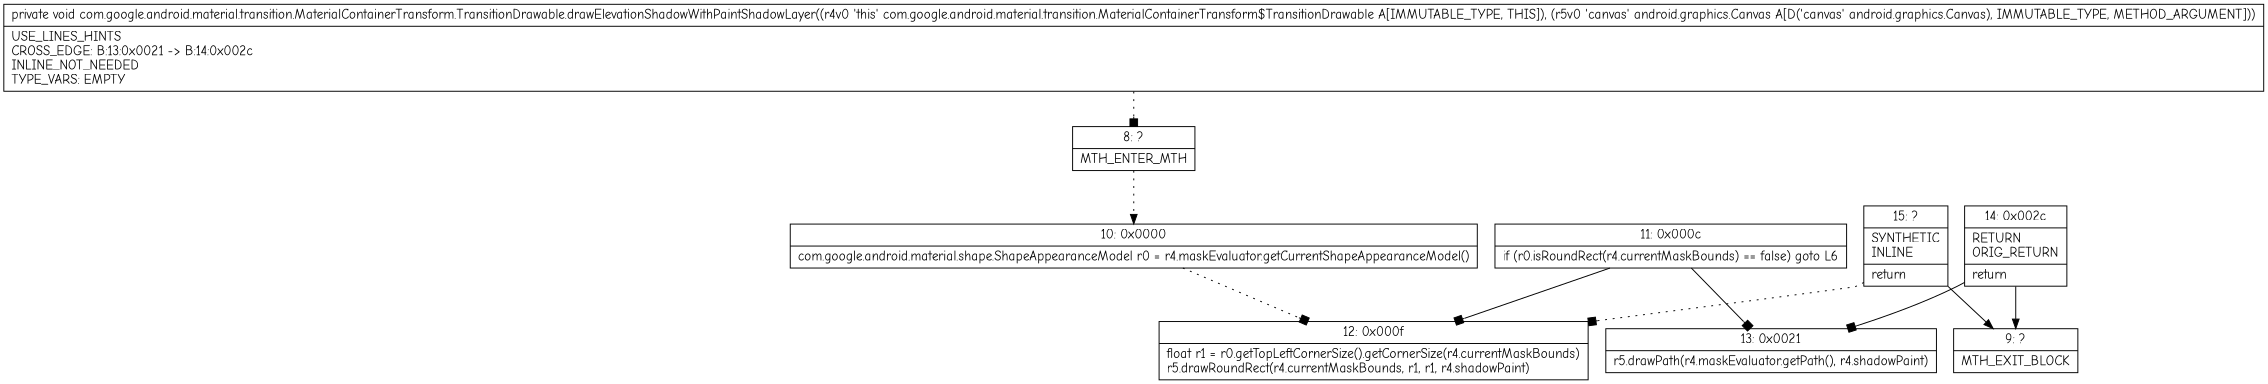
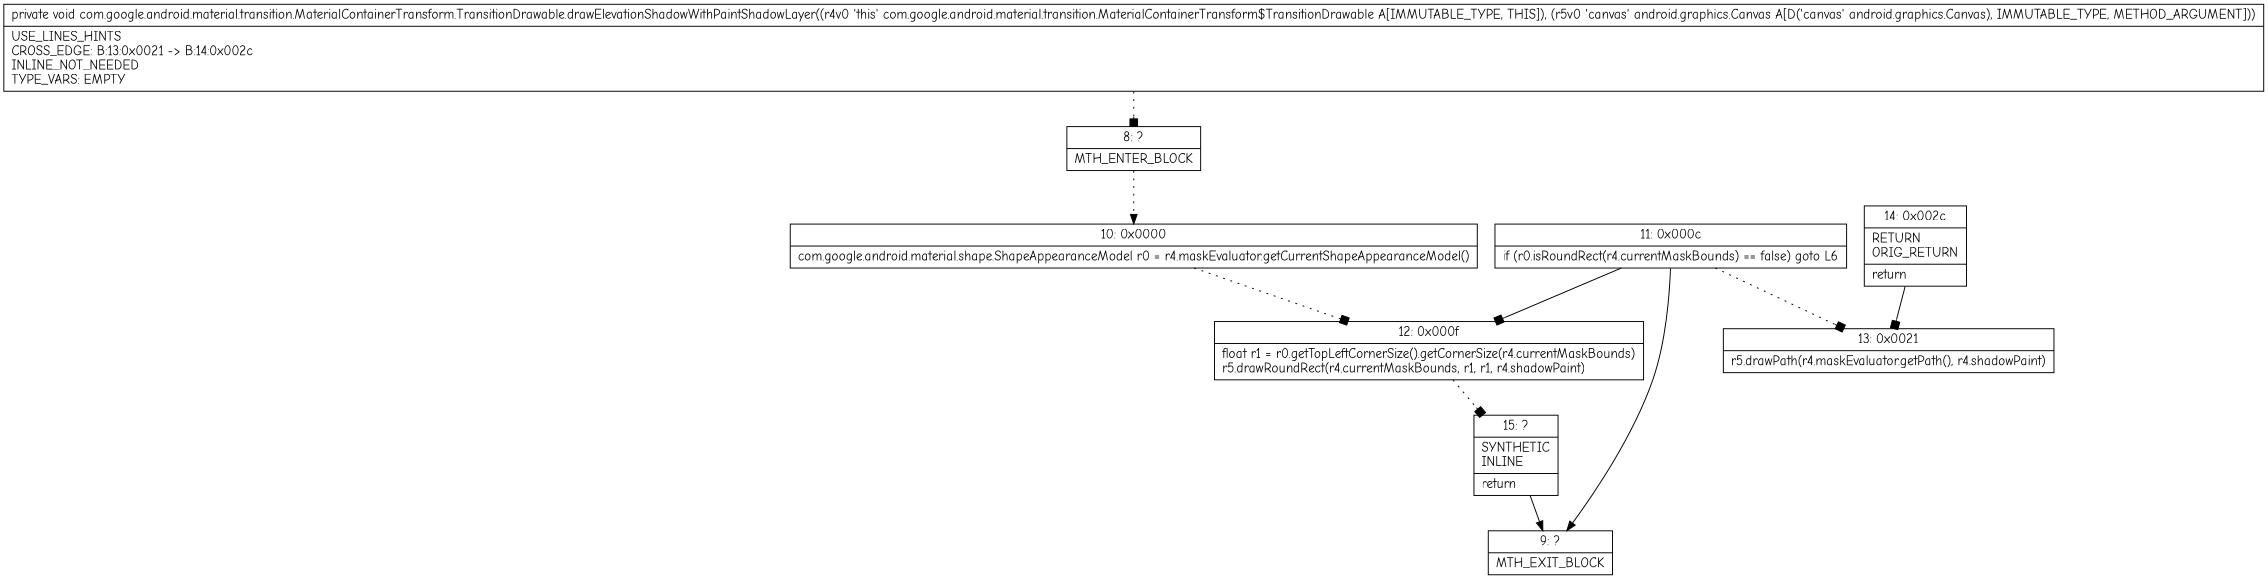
(1134, 159) -> (1134, 159)
(1717, 295) -> (1775, 296)
(1738, 302) -> (1465, 394)
(2016, 303) -> (1643, 404)
